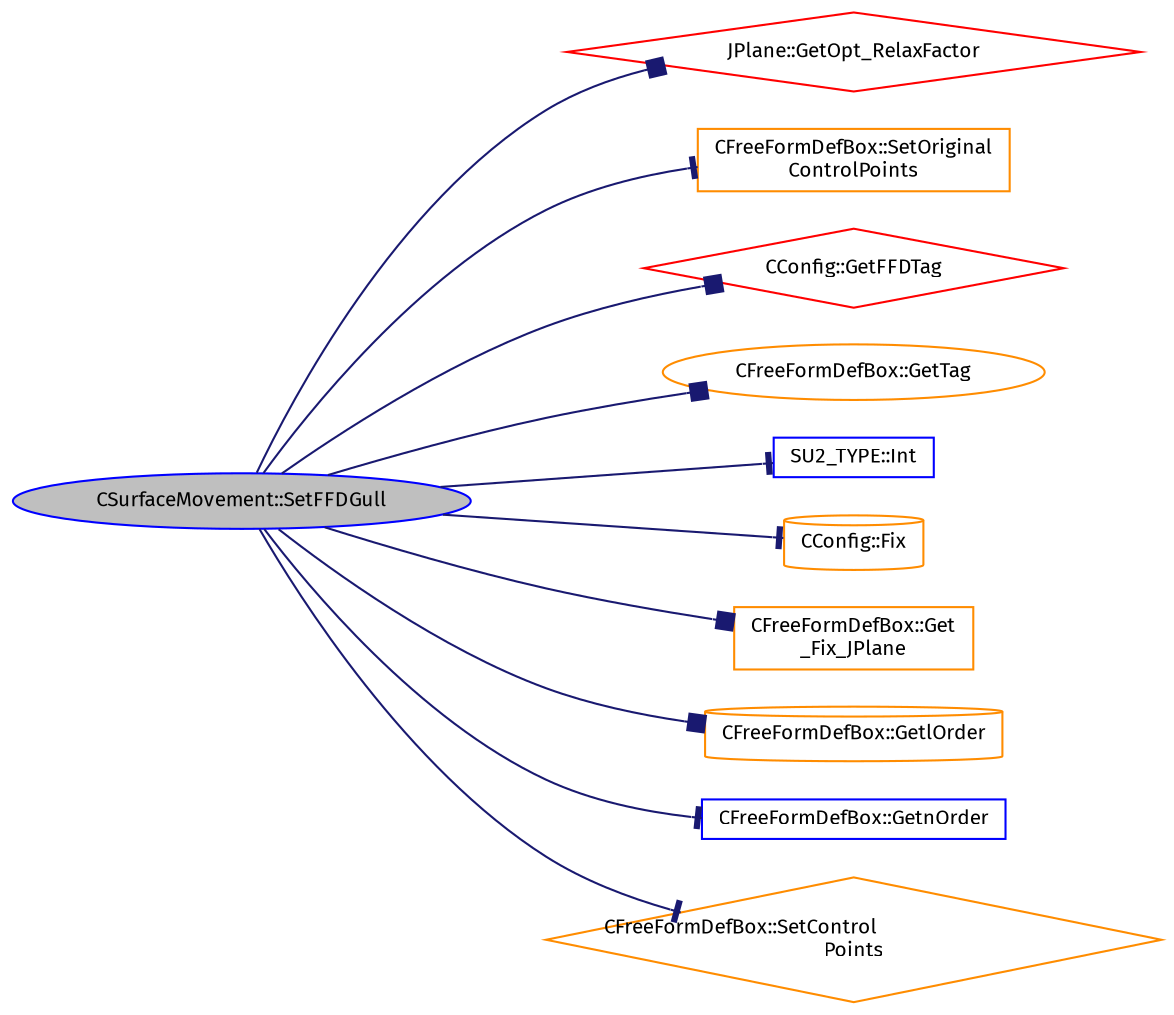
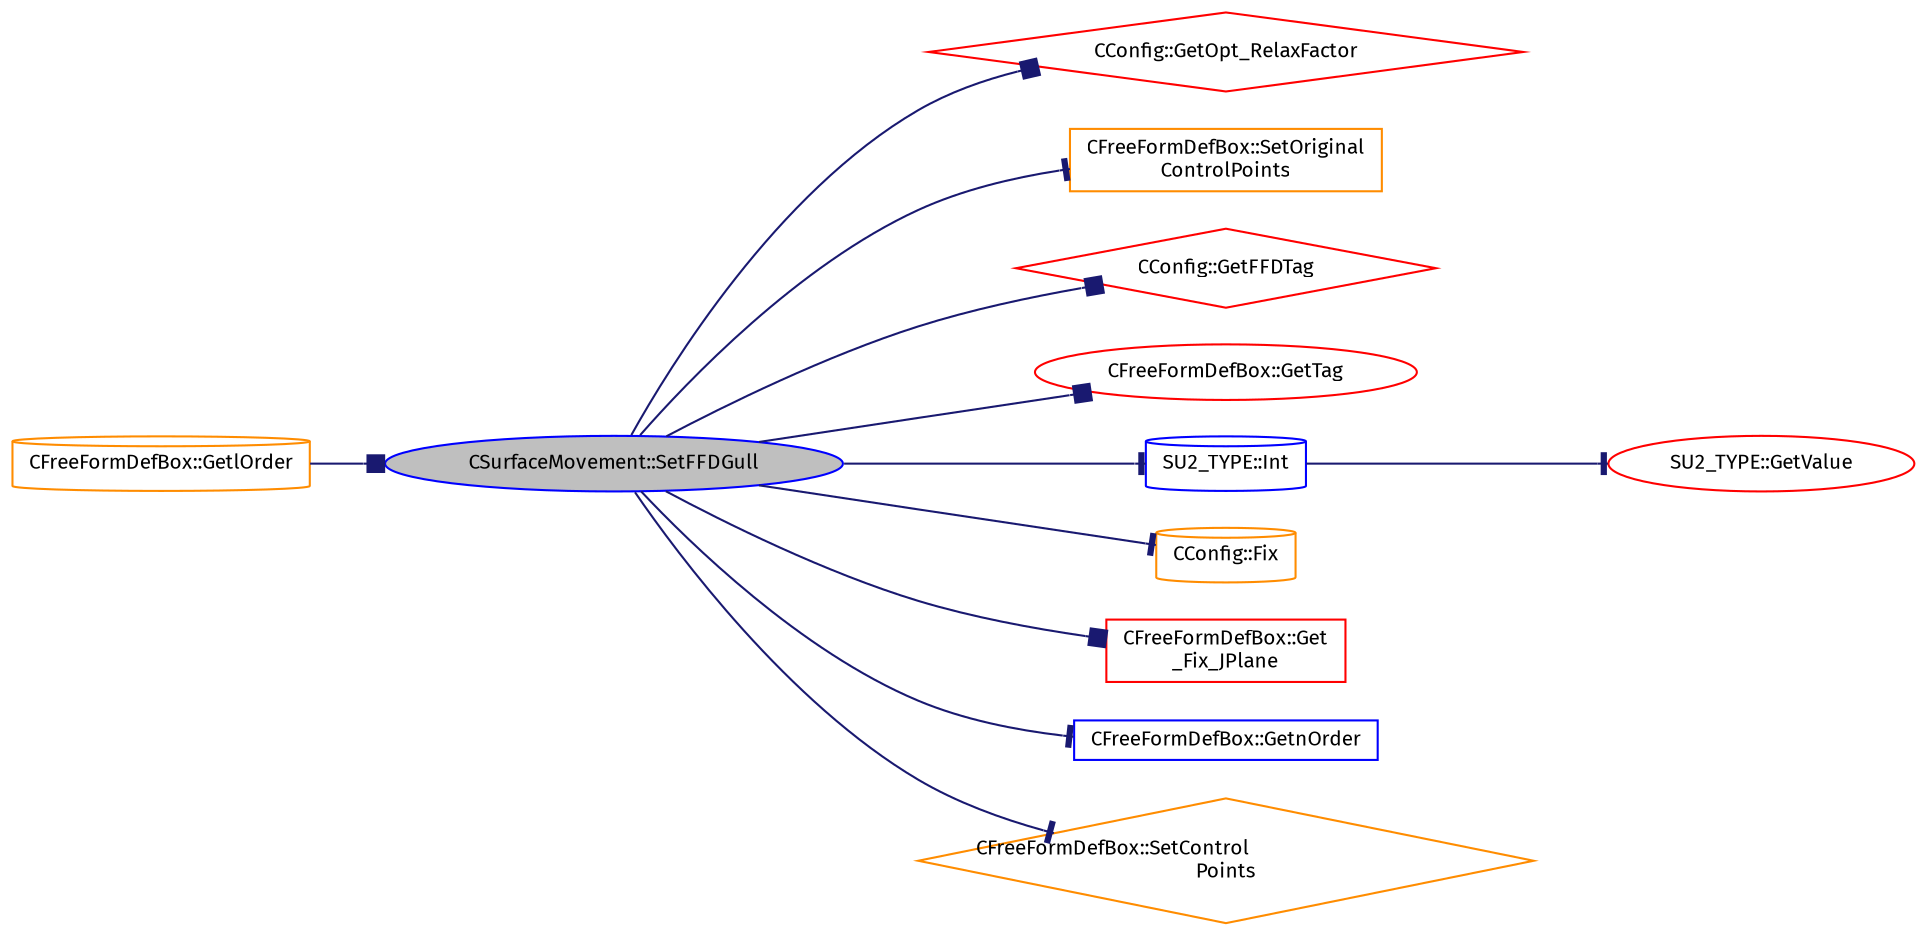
(854, 52) -> (1226, 52)
(854, 372) -> (1226, 372)
(854, 457) -> (1226, 464)
none -> (1761, 464)
(854, 638) -> (1226, 651)
(468, 654) -> (337, 464)
